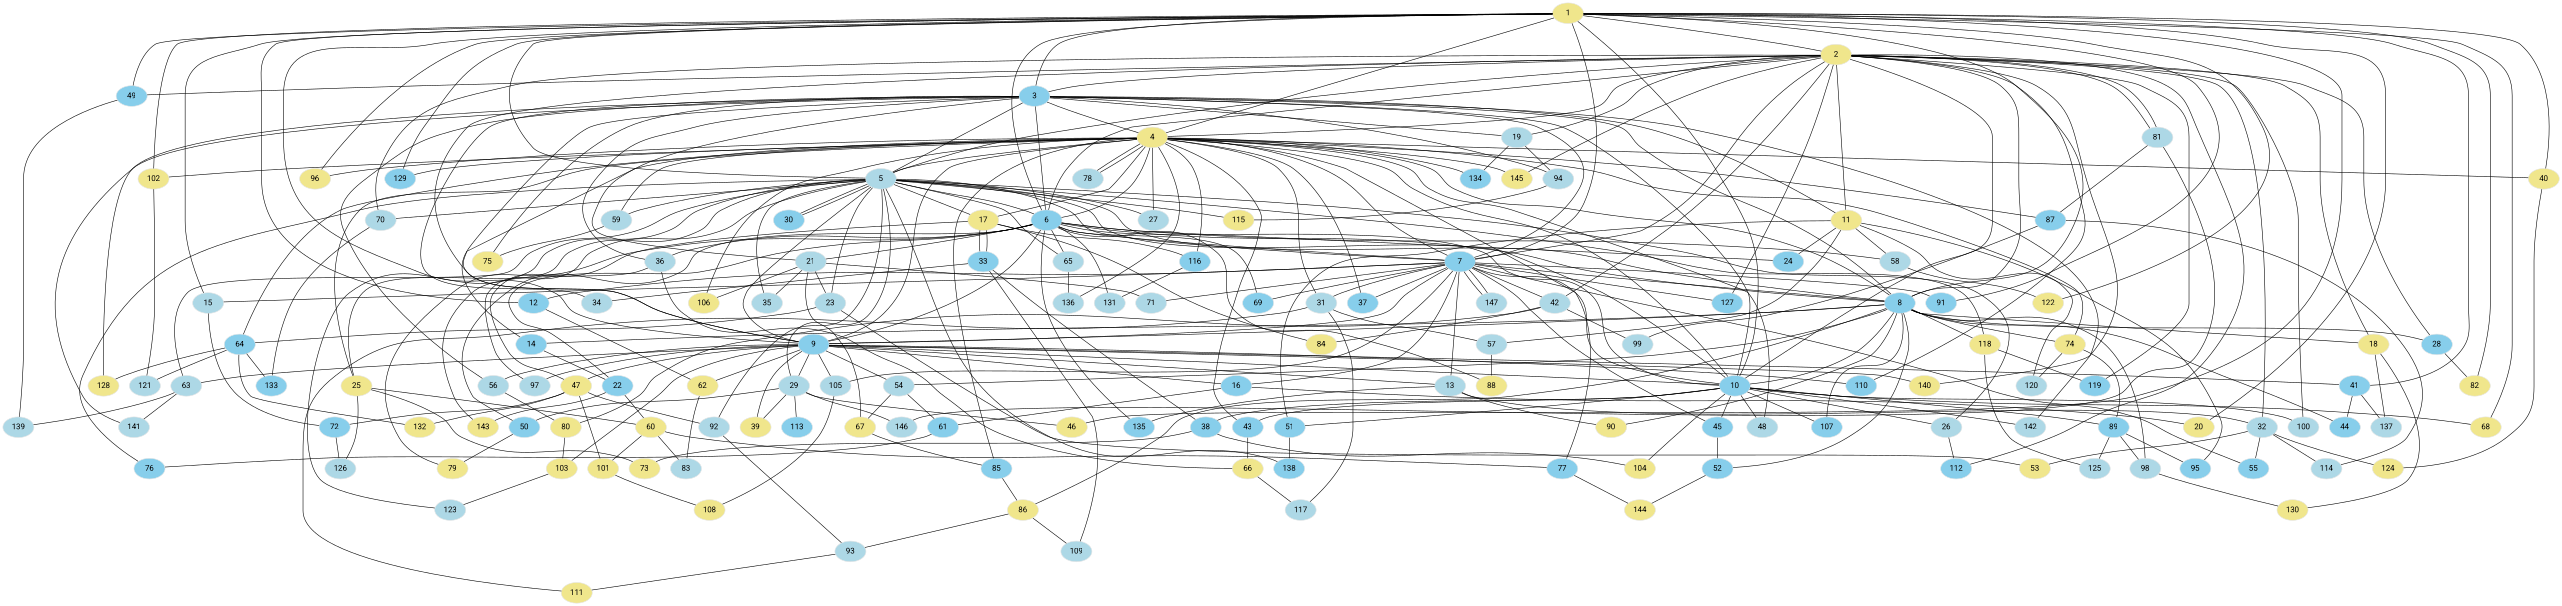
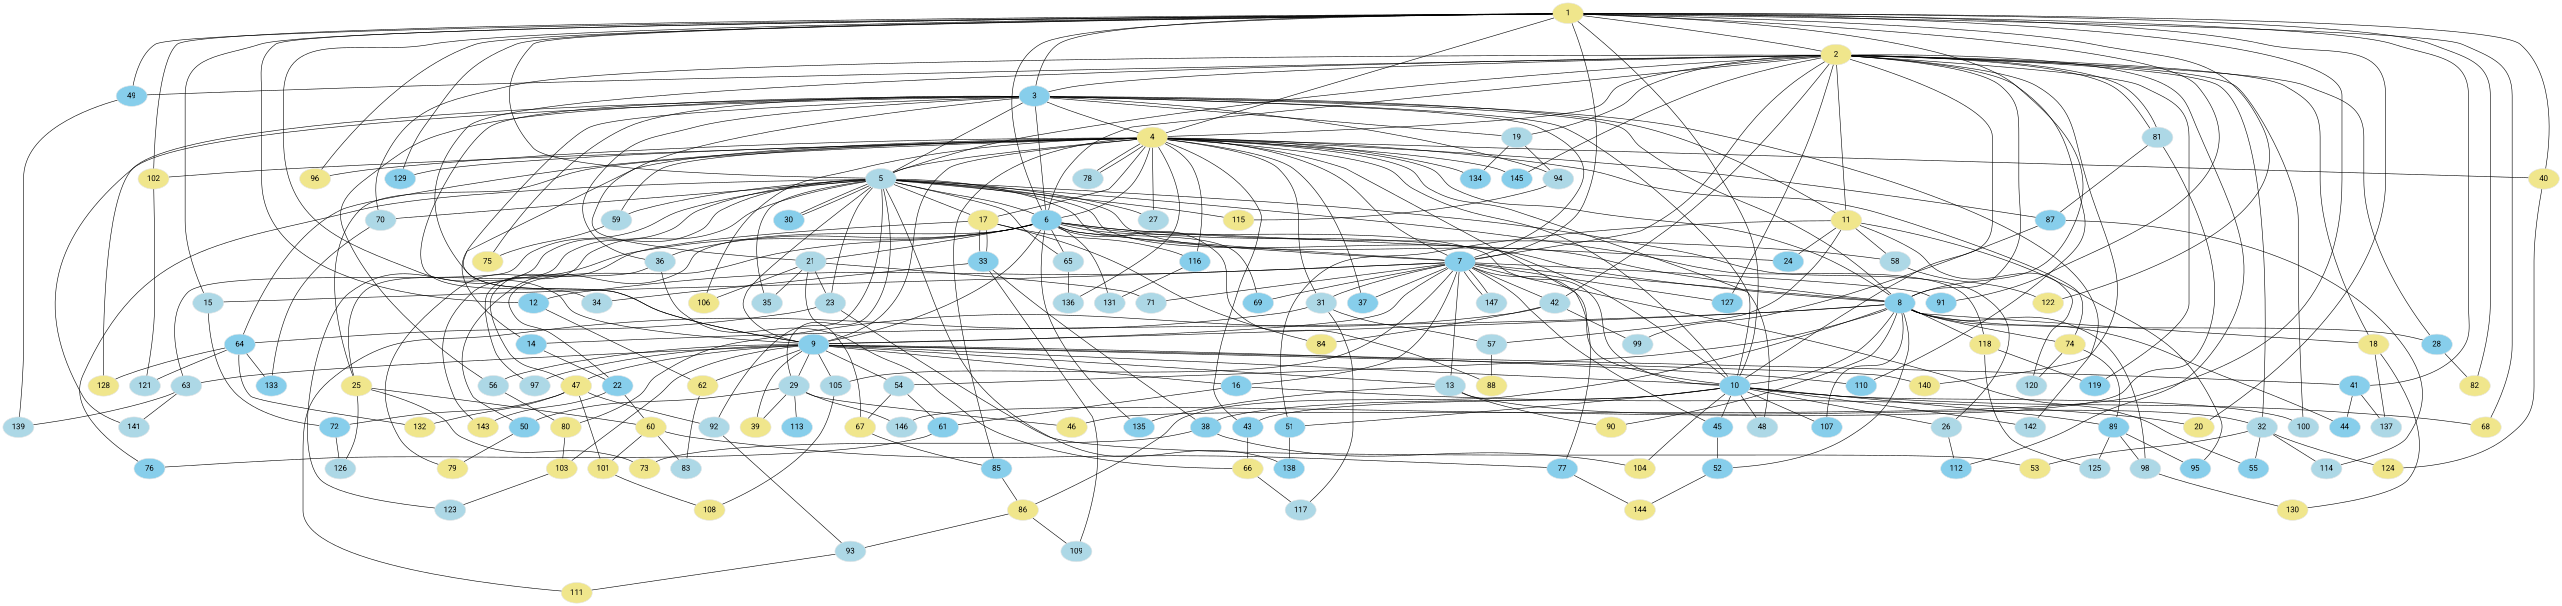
(1517, 179) -> (1517, 179)
